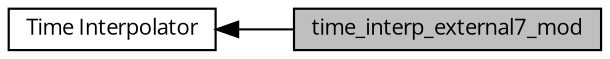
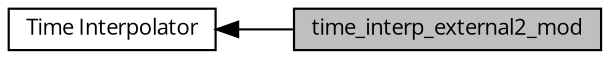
(448, 29) -> (448, 29)
